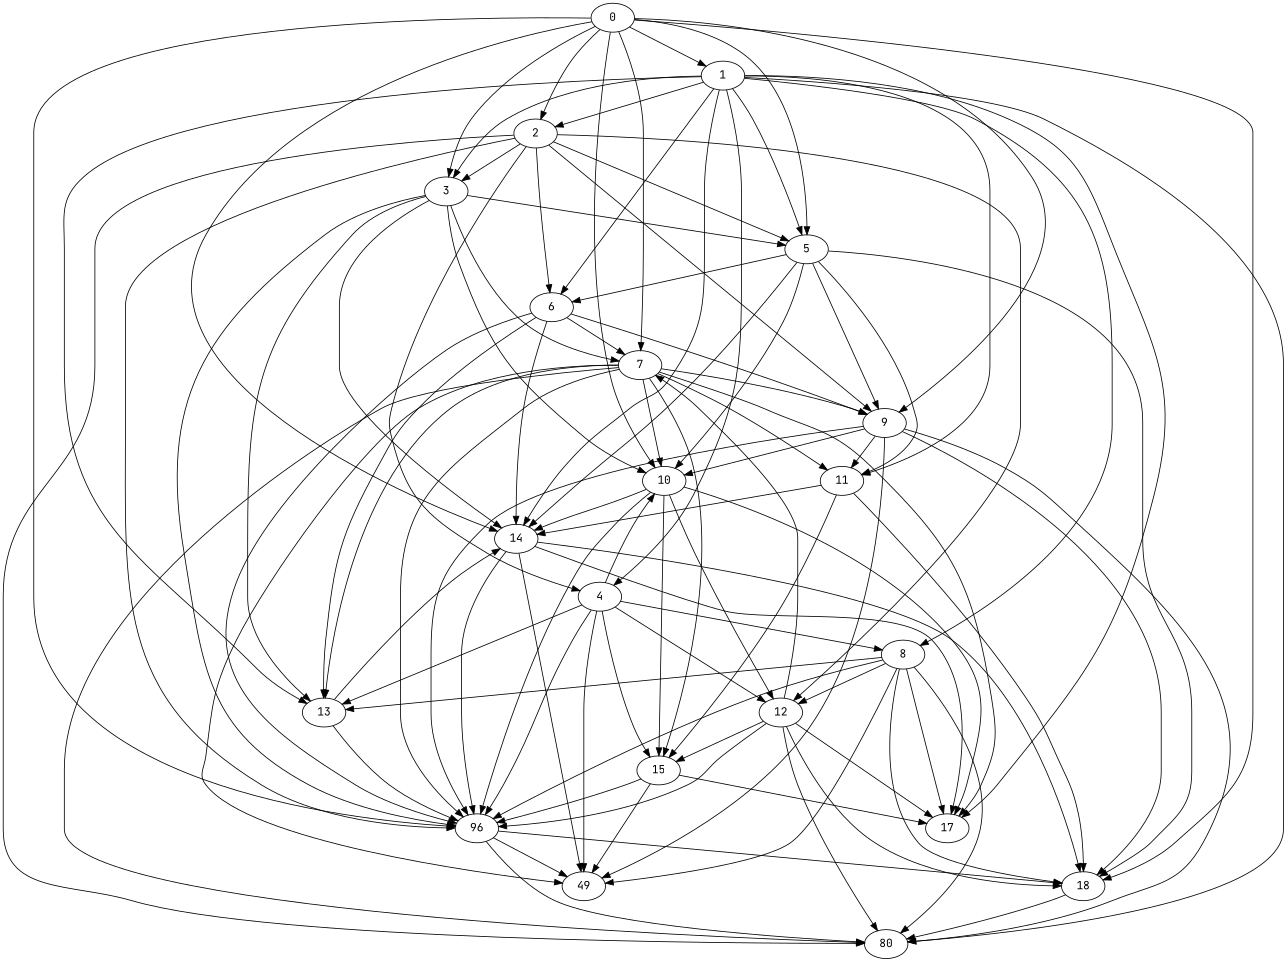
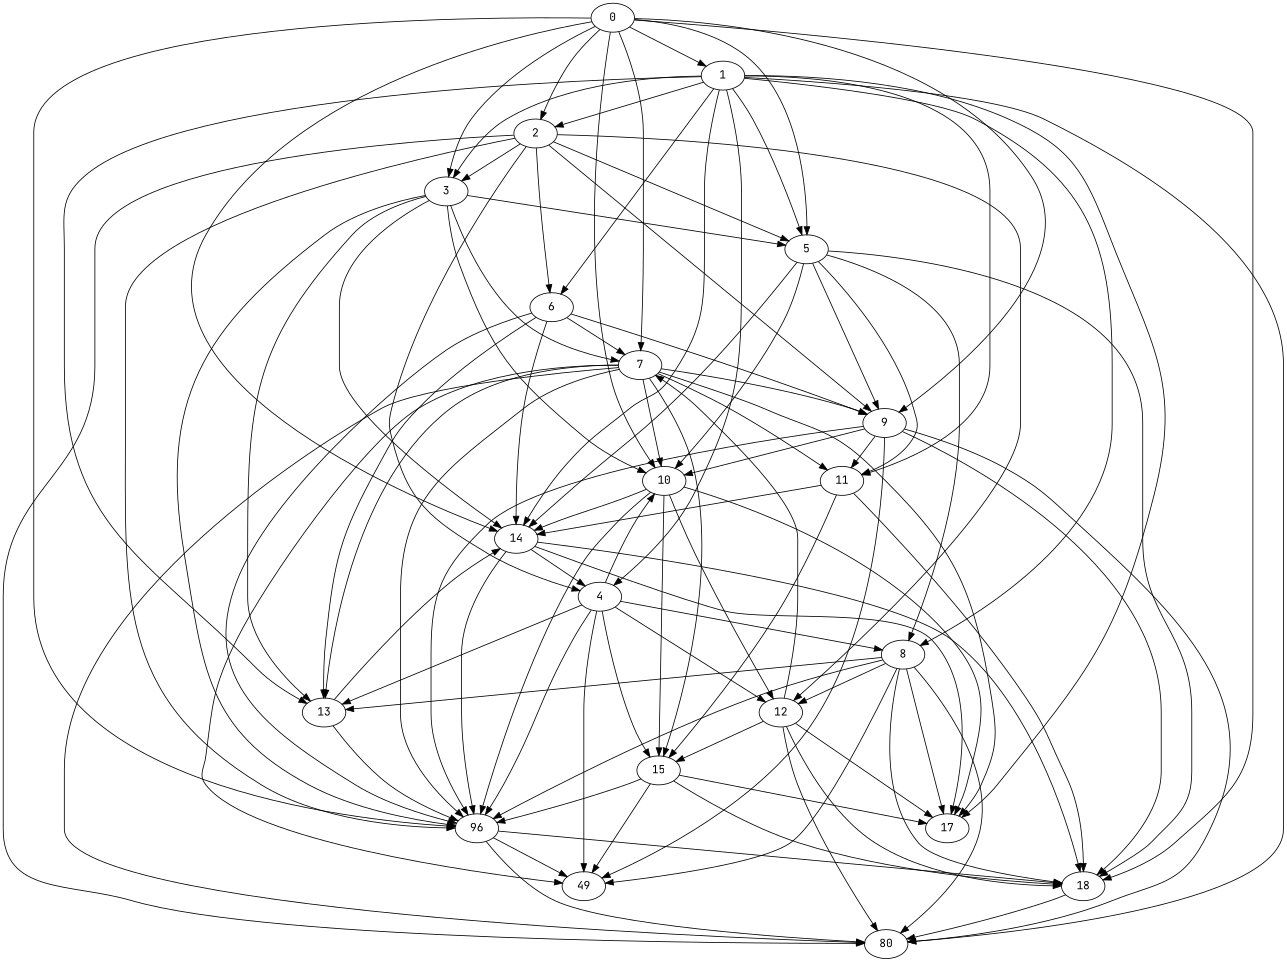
(683, 277) -> (959, 410)
(549, 708) -> (555, 565)
(648, 800) -> none
none -> (856, 858)
